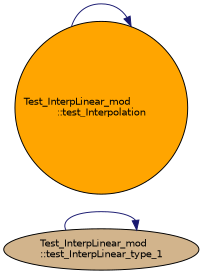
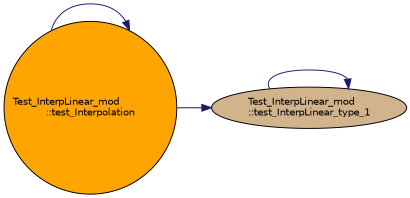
none -> (190, 108)
